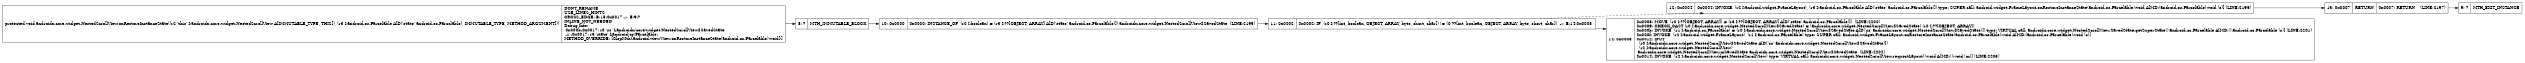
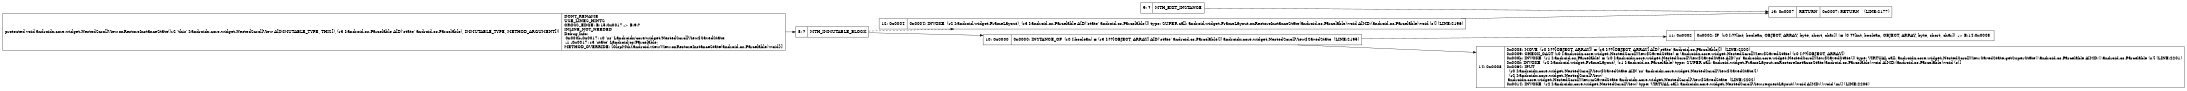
(2412, 8) -> (1856, 12)
(2452, 8) -> (1485, 10)
(1620, 16) -> (910, 30)
(1600, 29) -> (1385, 49)
(1652, 39) -> (1522, 67)
